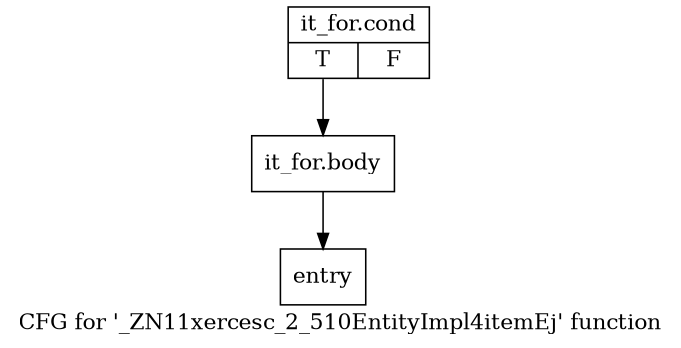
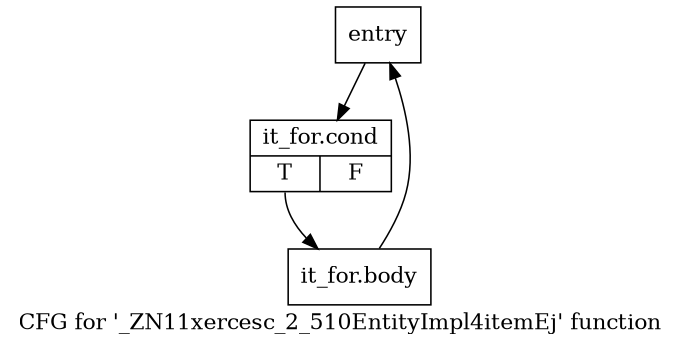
none -> (355, 85)
